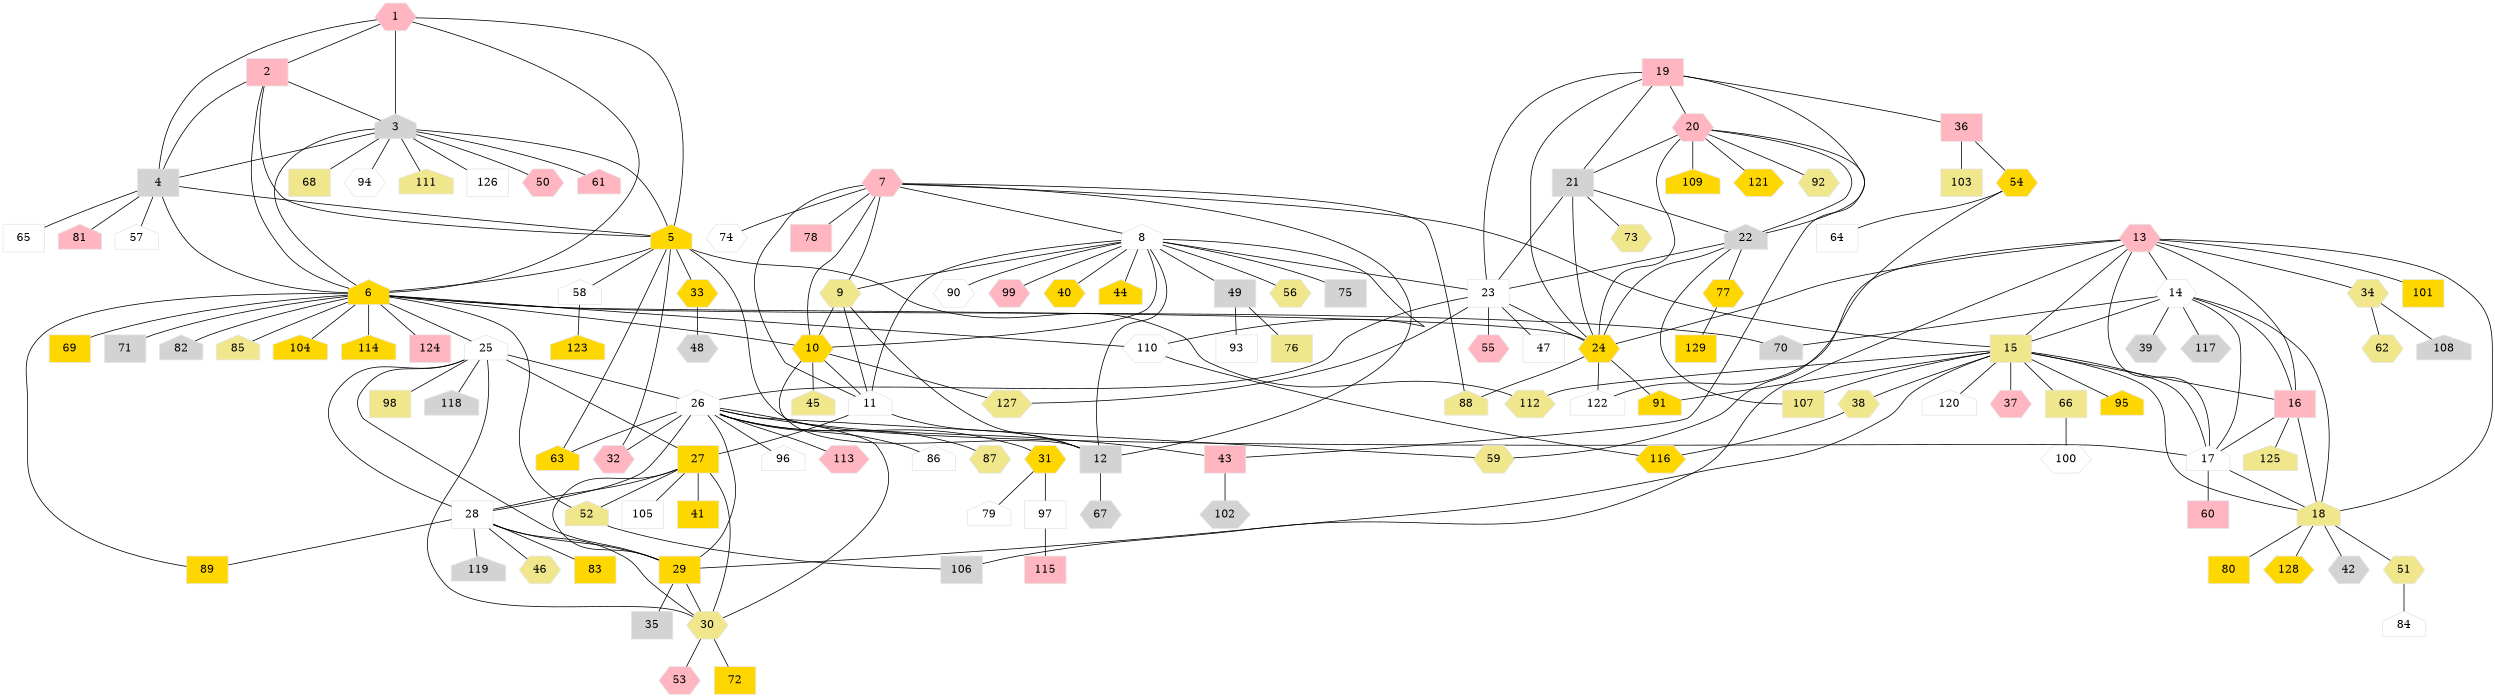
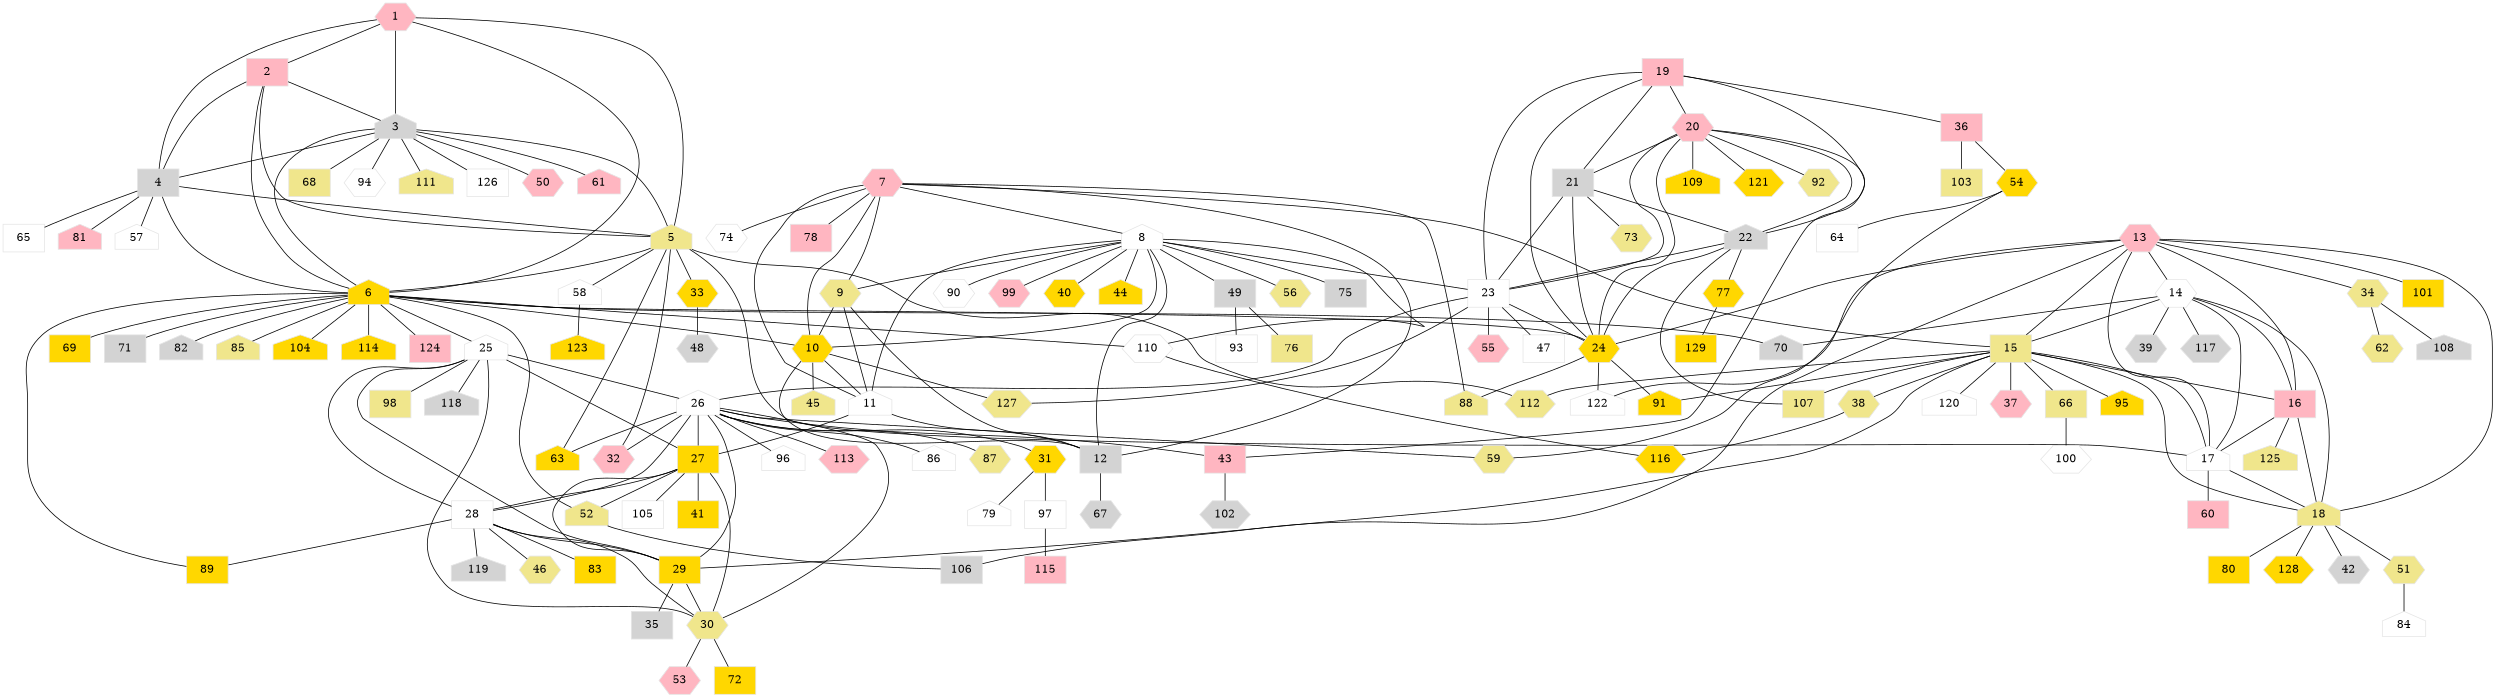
(671, 238) -> (671, 238)
none -> (1658, 252)
none -> (698, 430)
